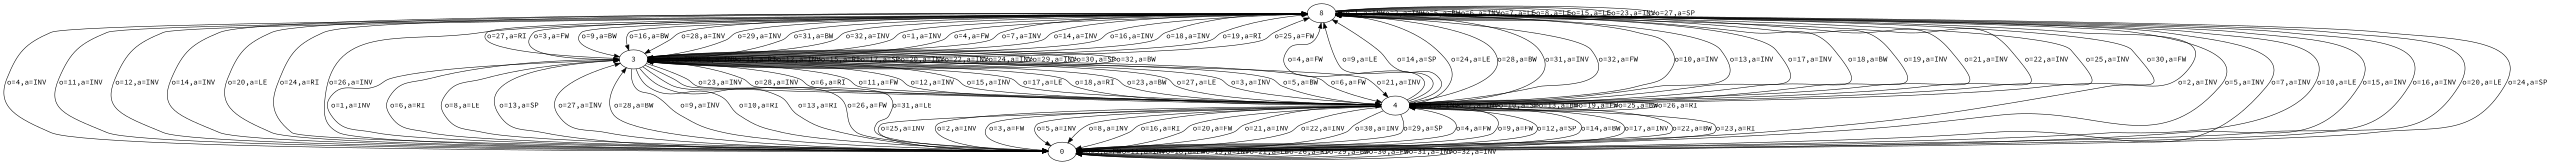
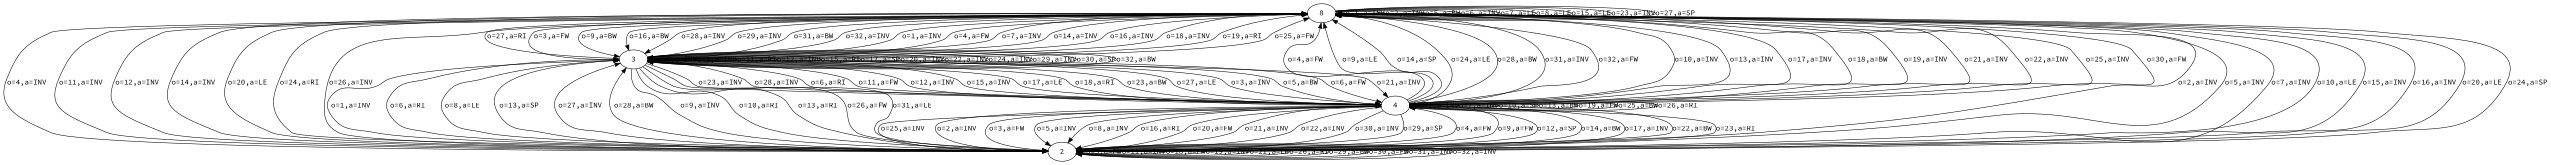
(1062, 152) -> (1062, 152)
